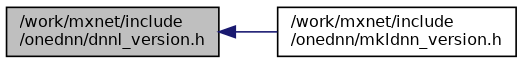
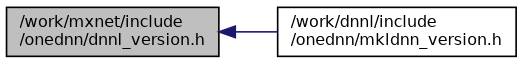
(397, 32) -> (397, 32)
